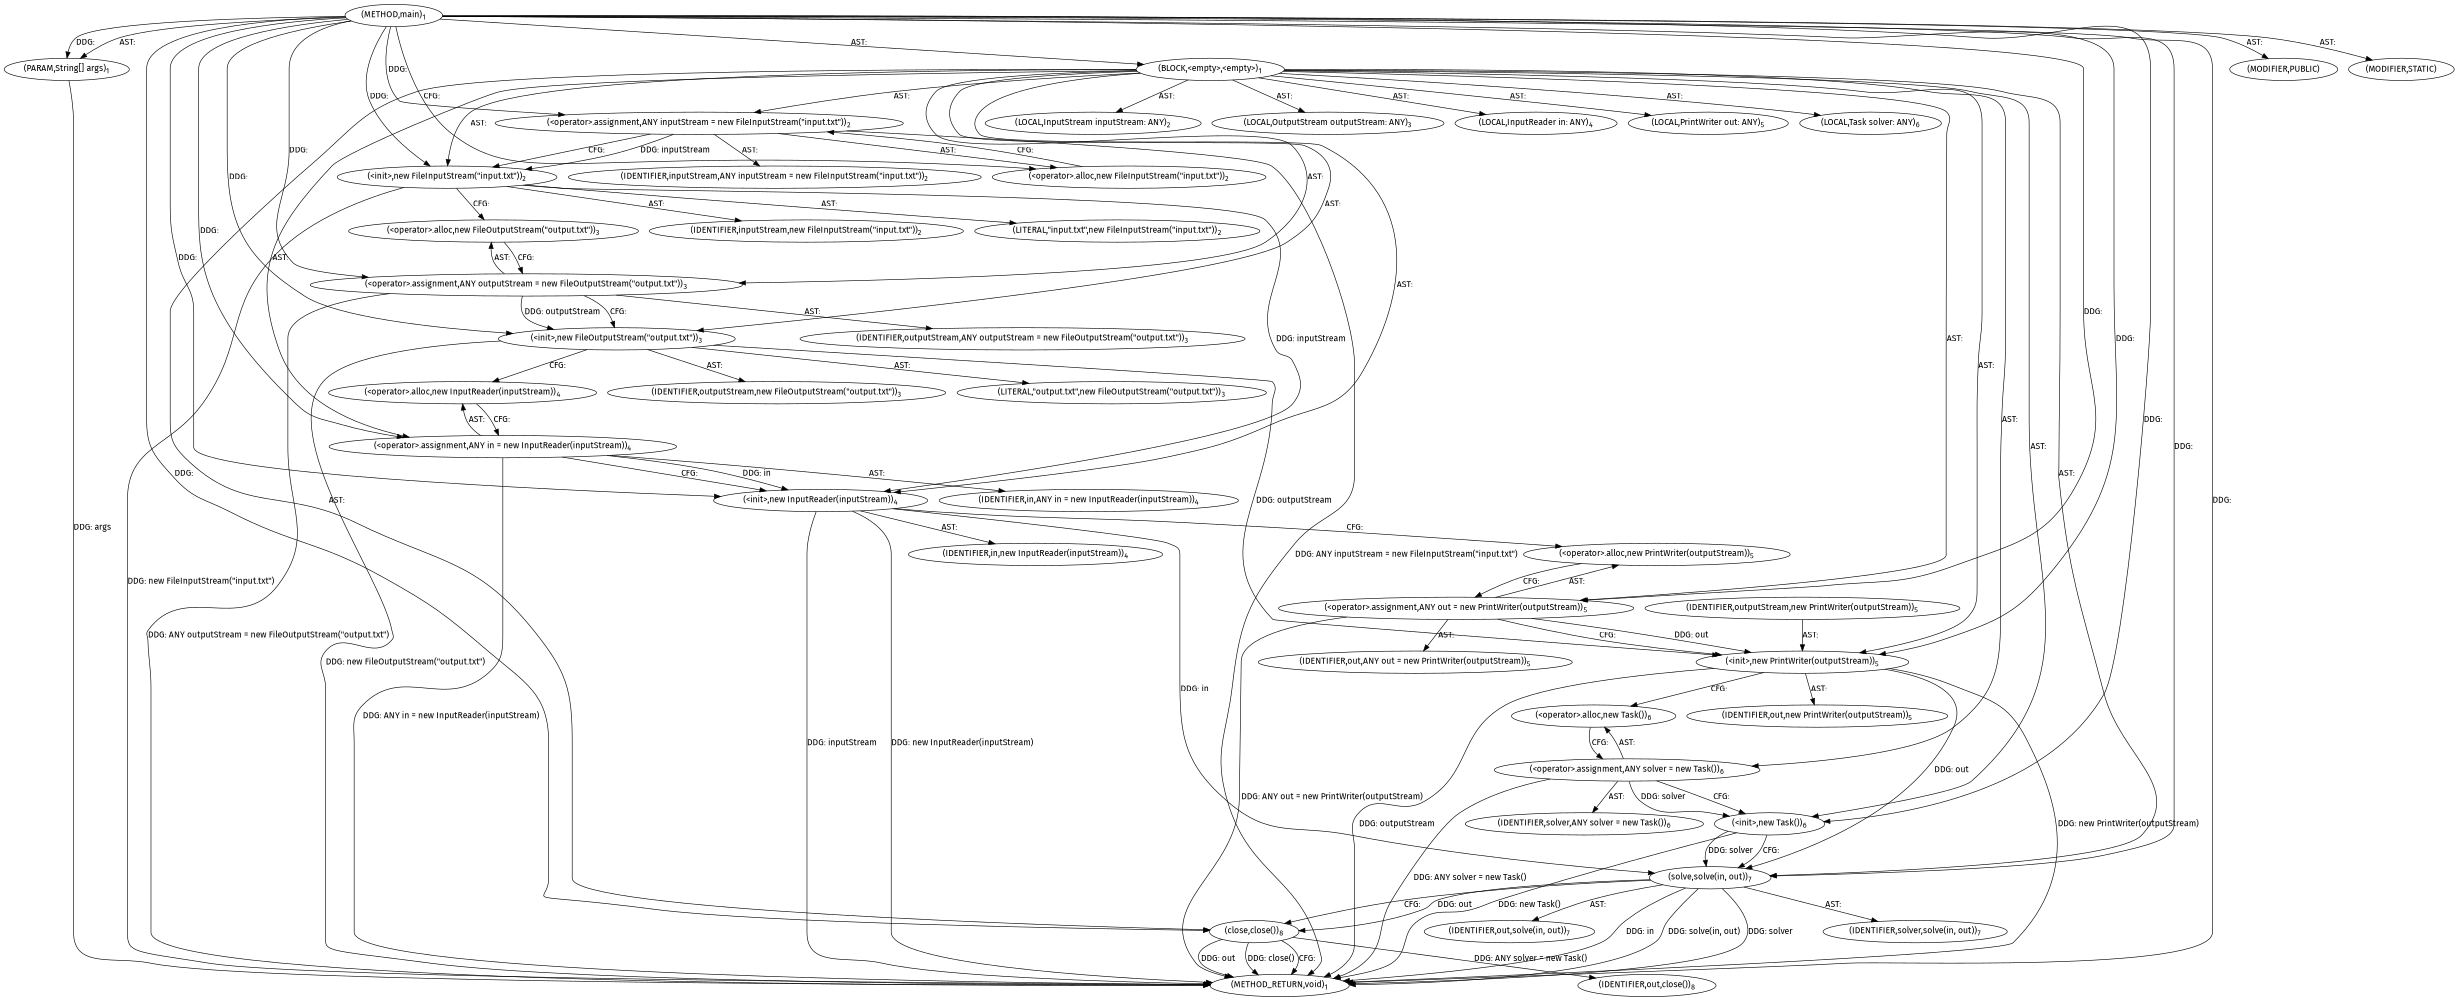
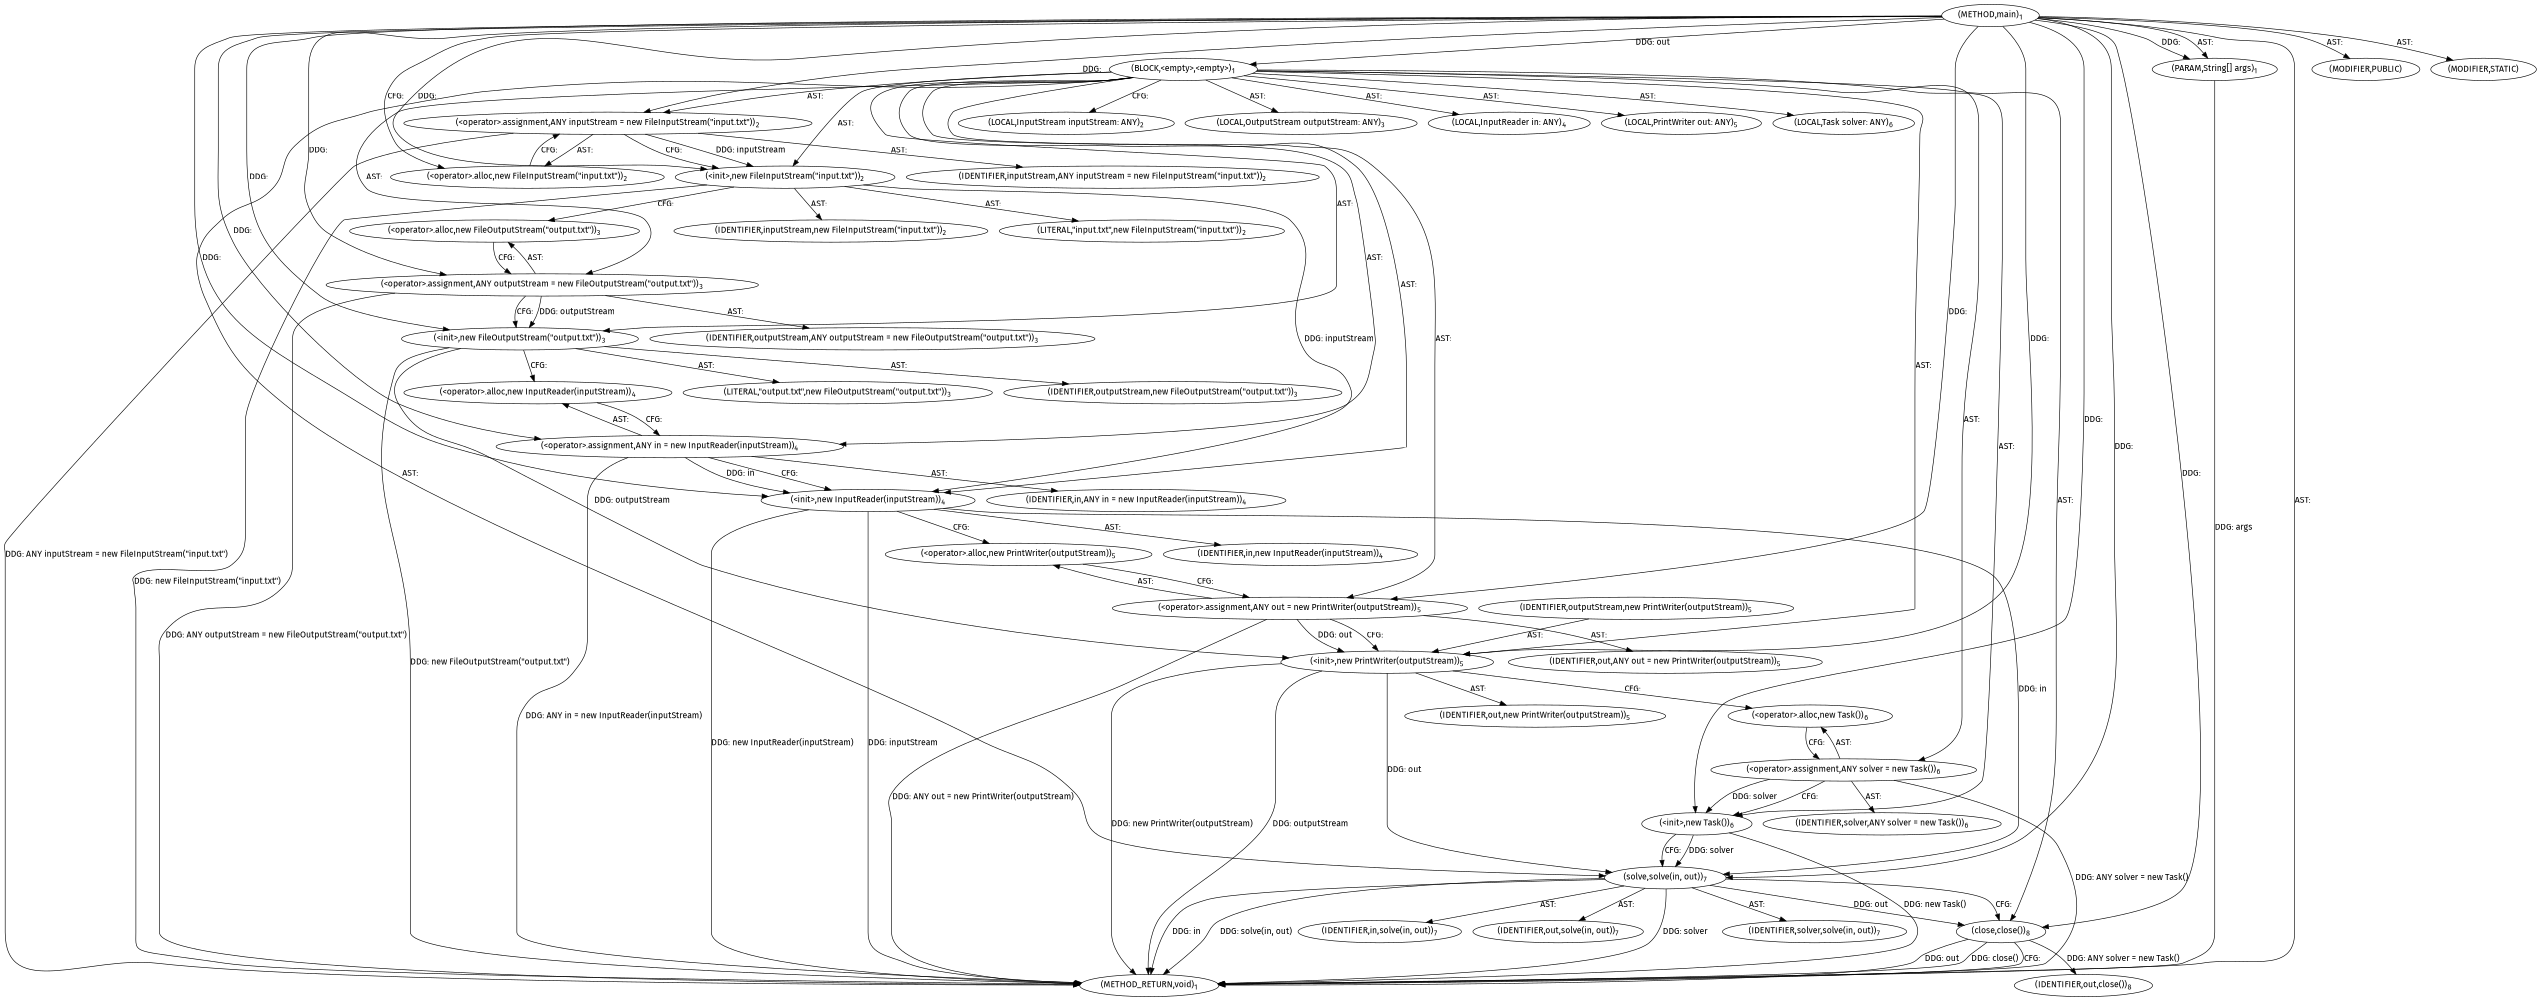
(860, 42) -> (1653, 42)
(1168, 96) -> (1142, 96)
(2223, 501) -> (2304, 501)
none -> (1380, 932)
